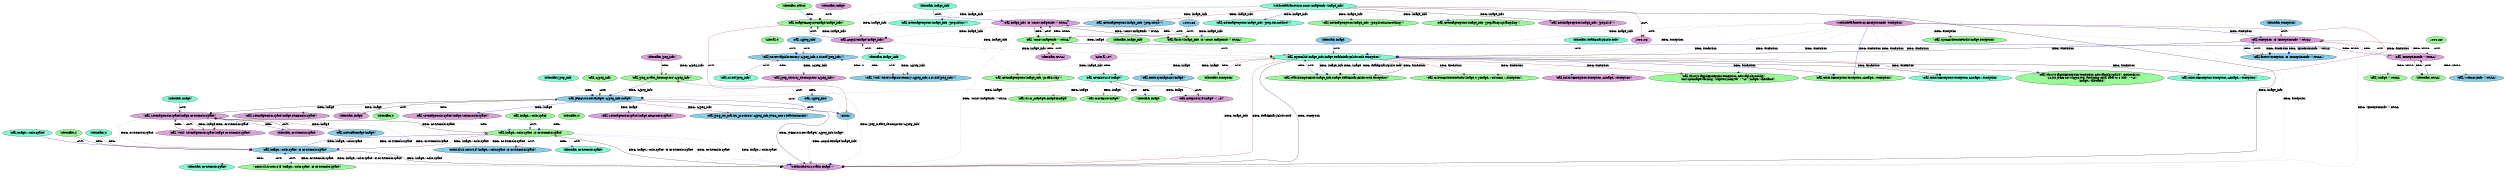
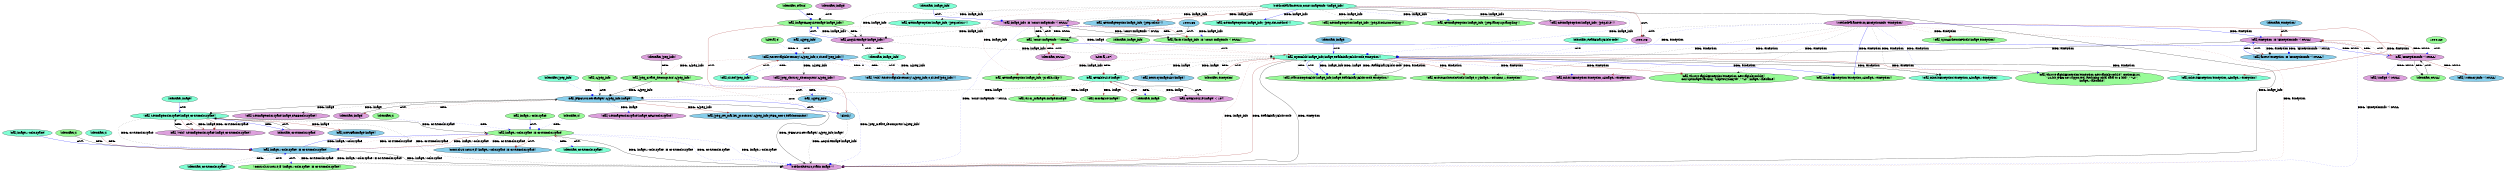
none -> (845, 30)
(793, 49) -> (793, 49)
(2445, 67) -> (2445, 67)
(2385, 78) -> (2385, 78)
(632, 88) -> (632, 88)
(180, 116) -> (180, 116)
(452, 116) -> none
